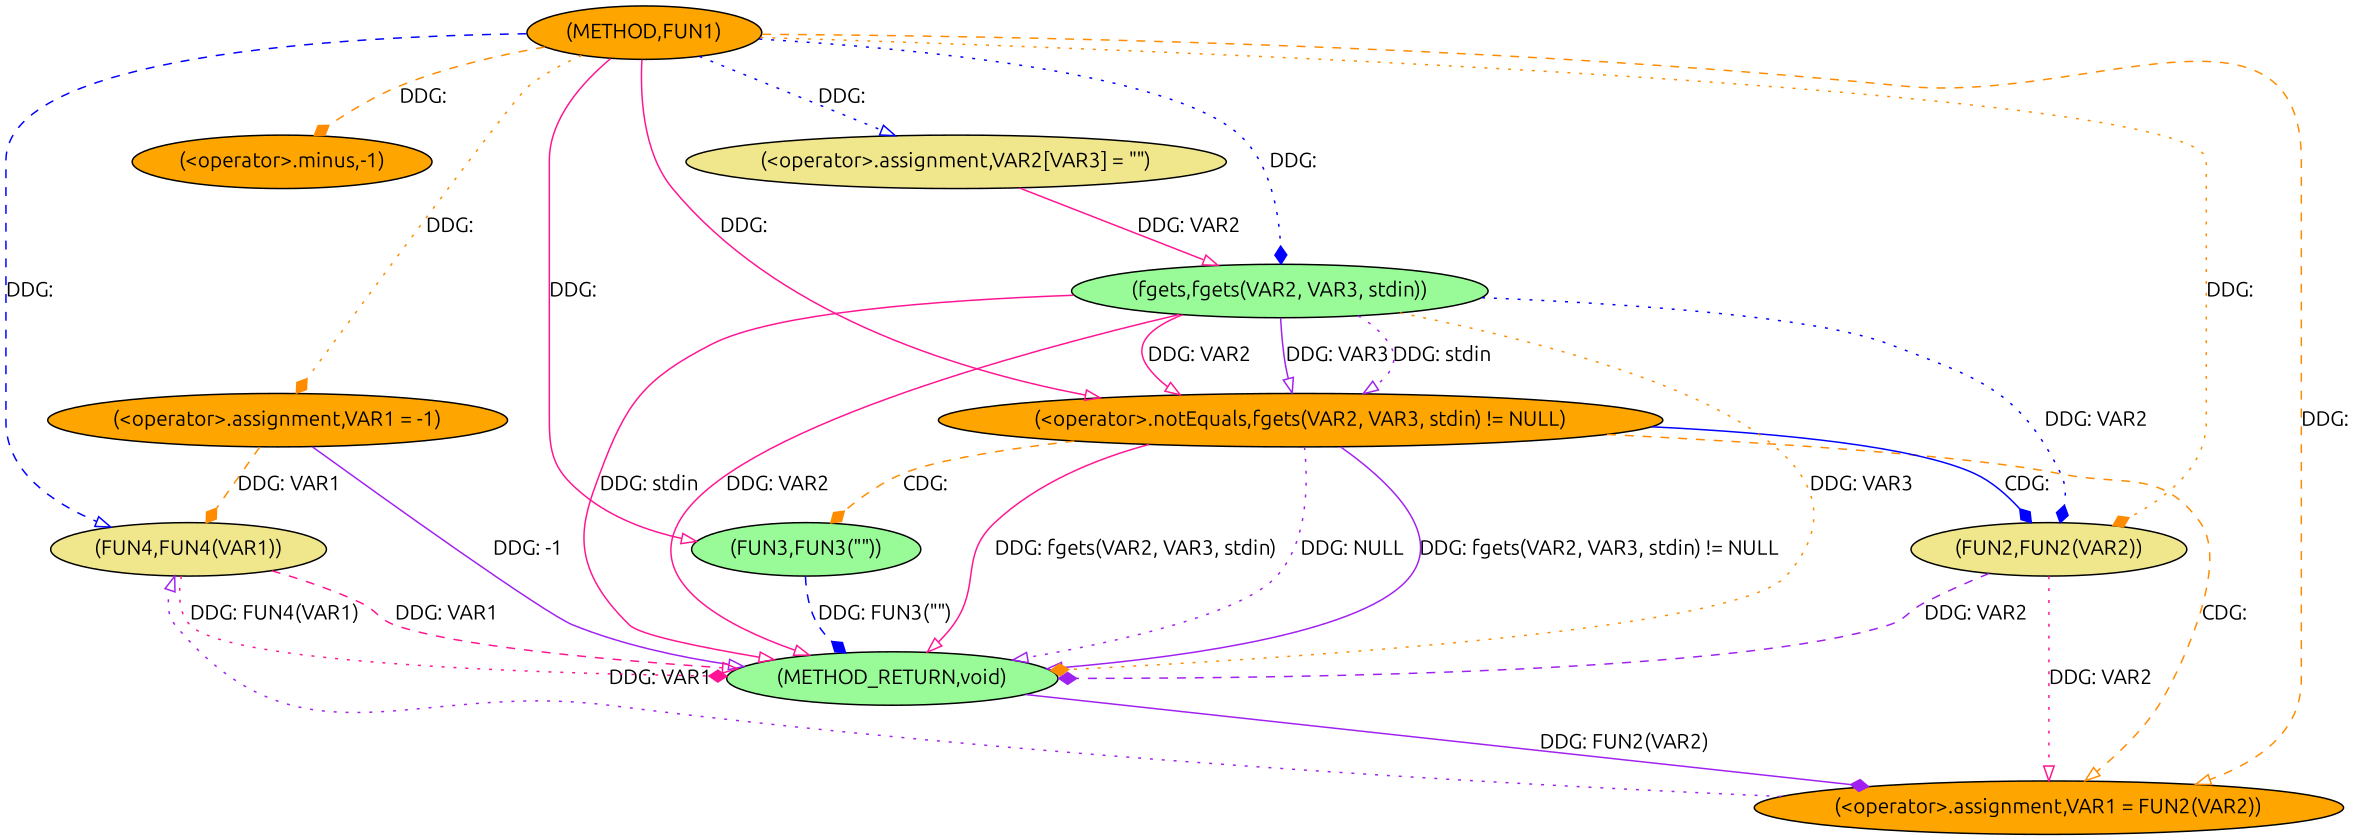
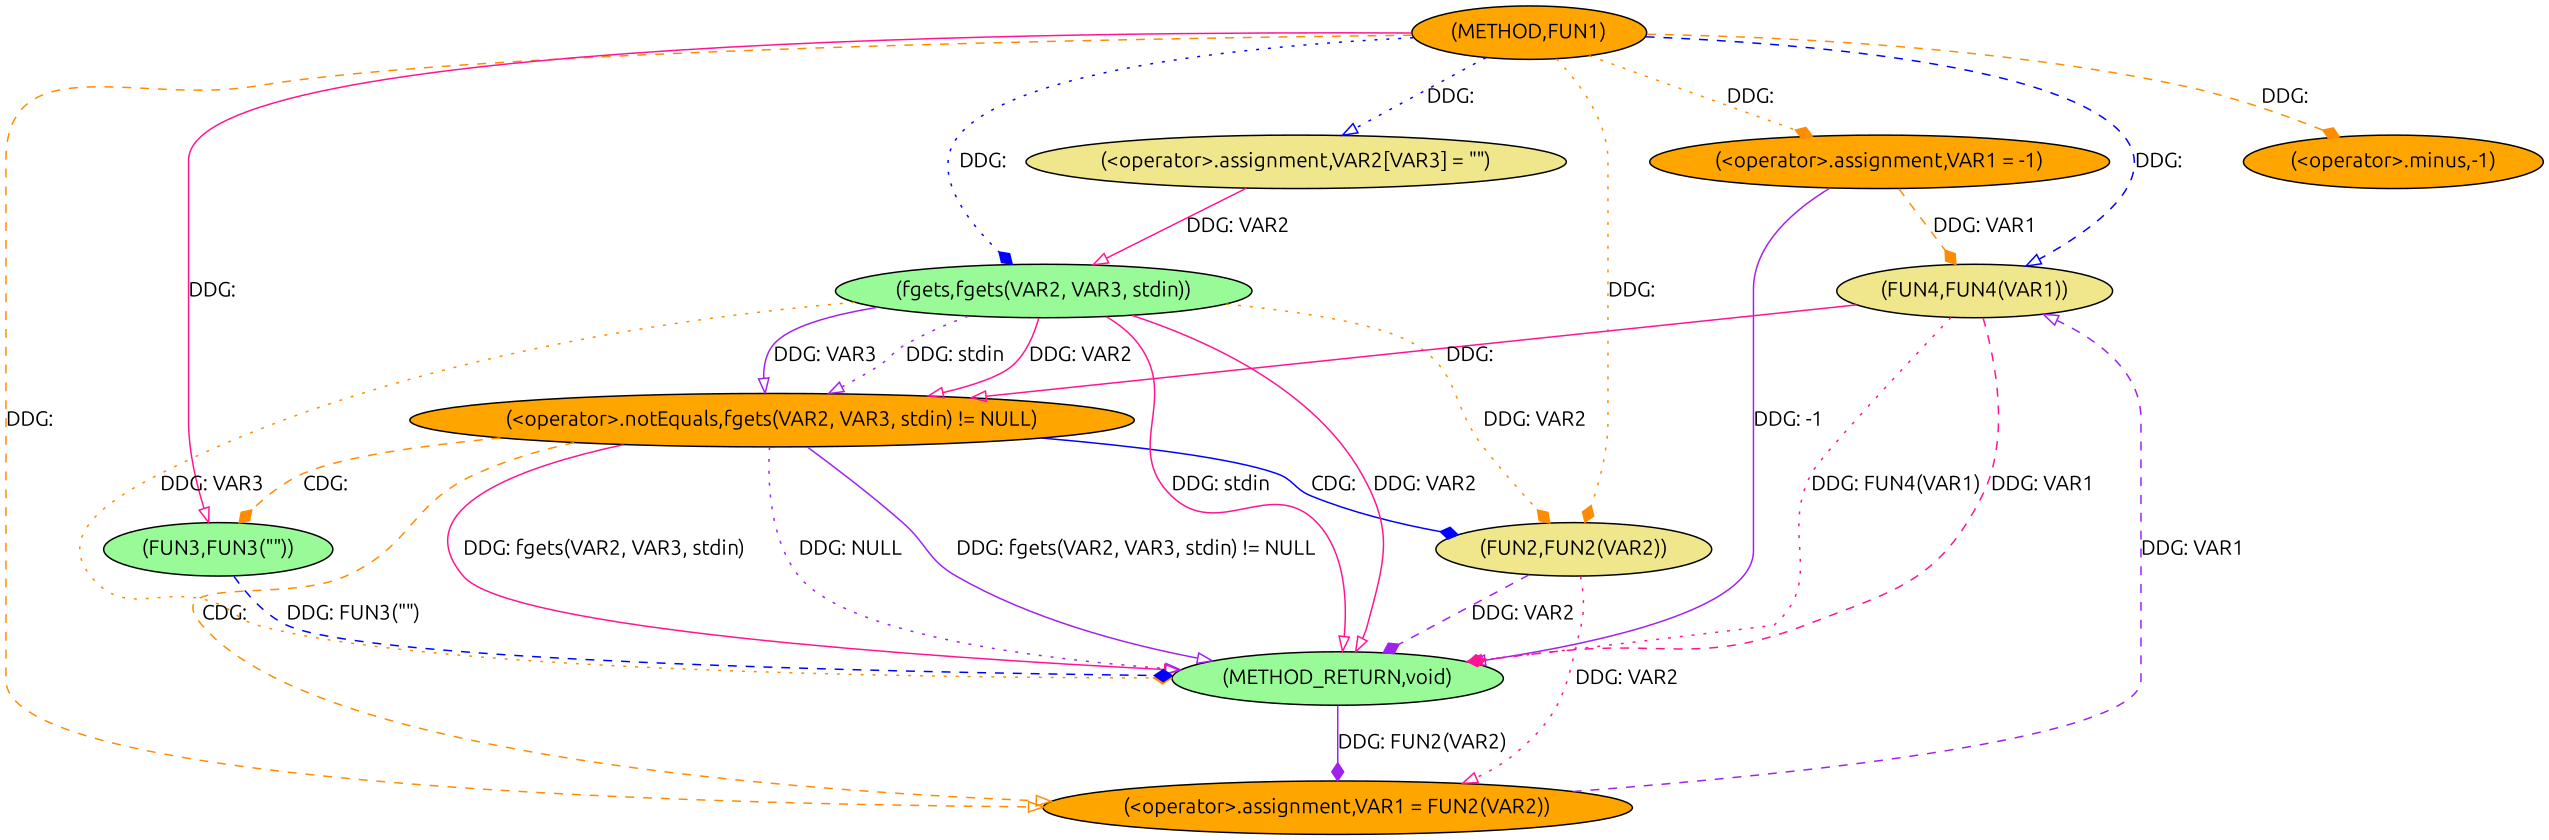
(801, 294) -> (1443, 348)
(1813, 326) -> (1403, 339)
(946, 742) -> (2061, 726)
